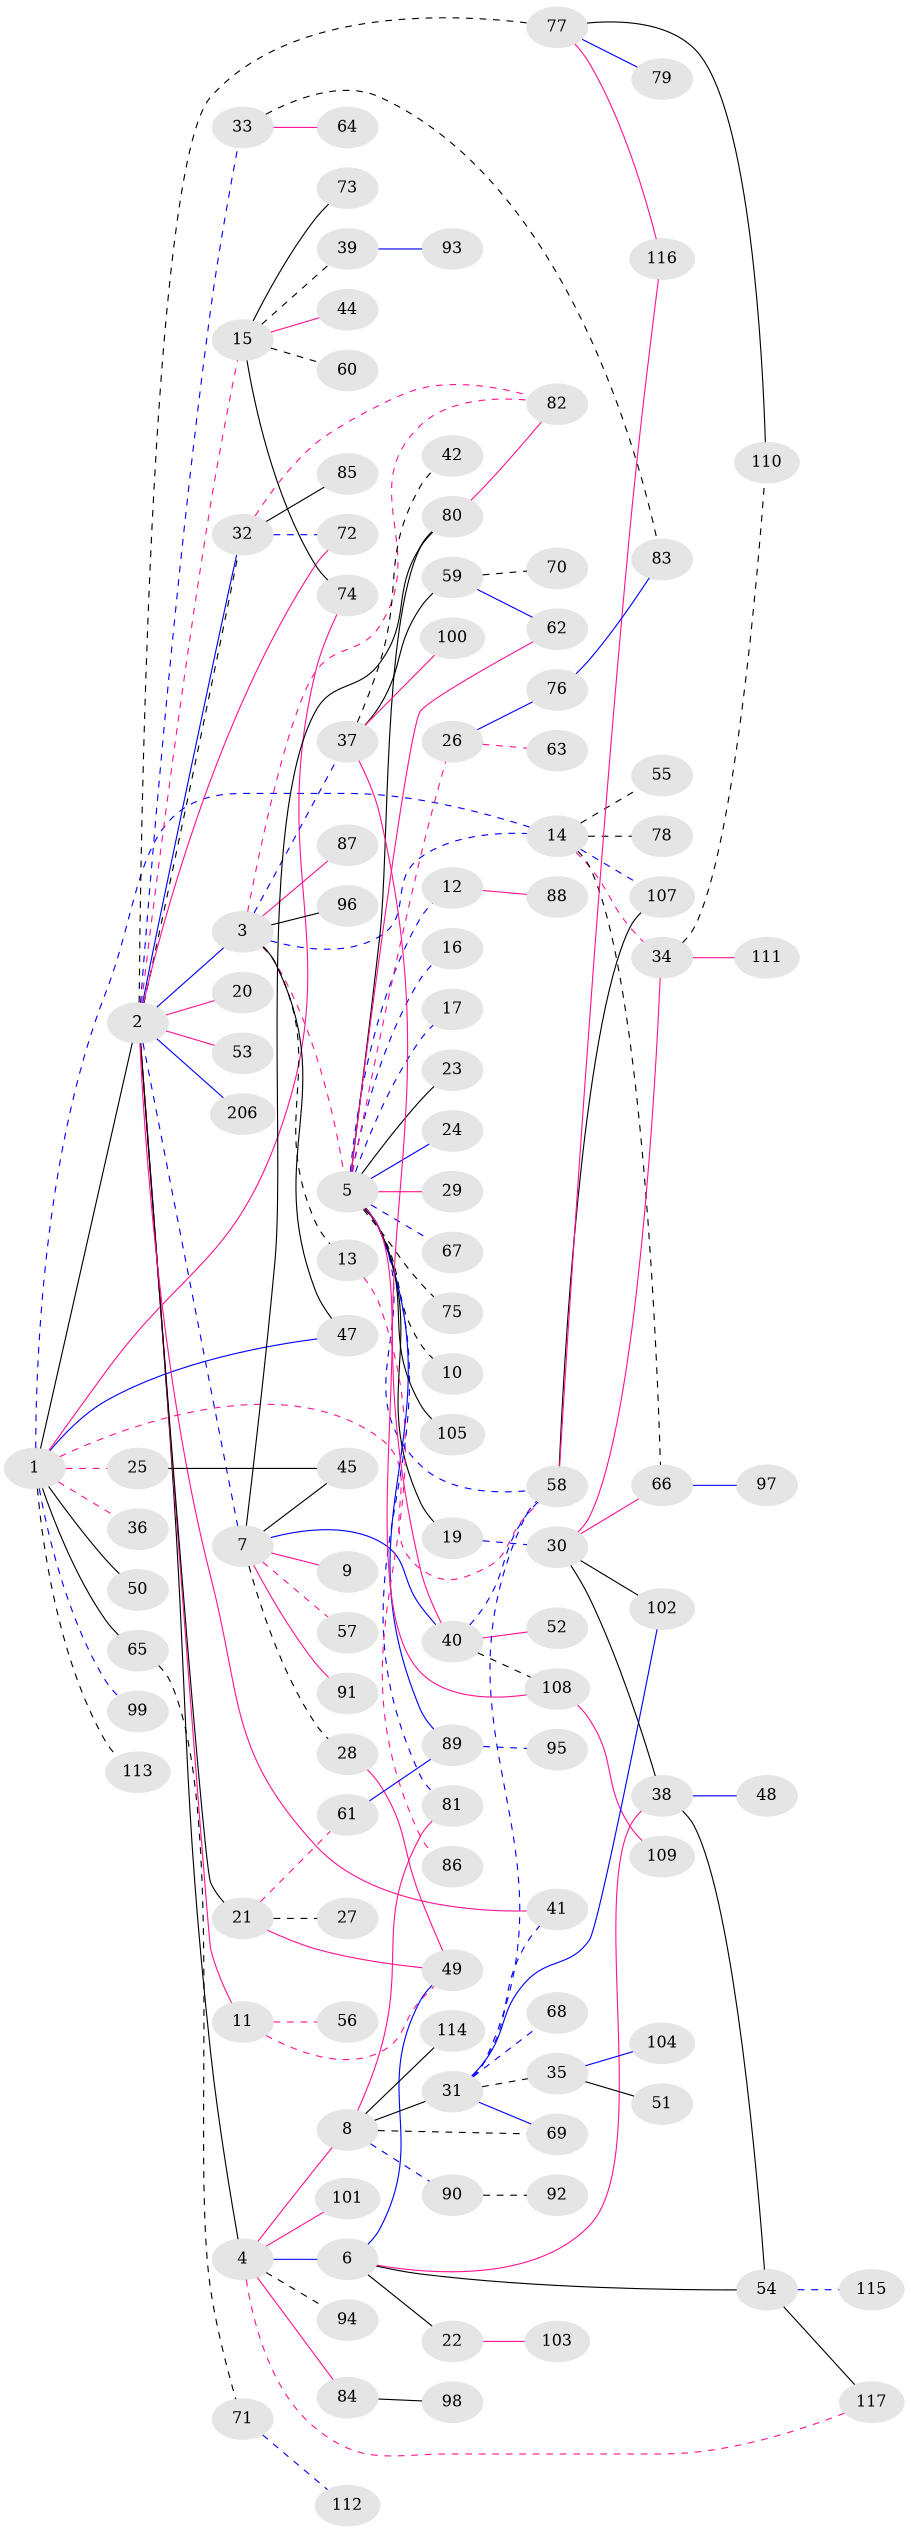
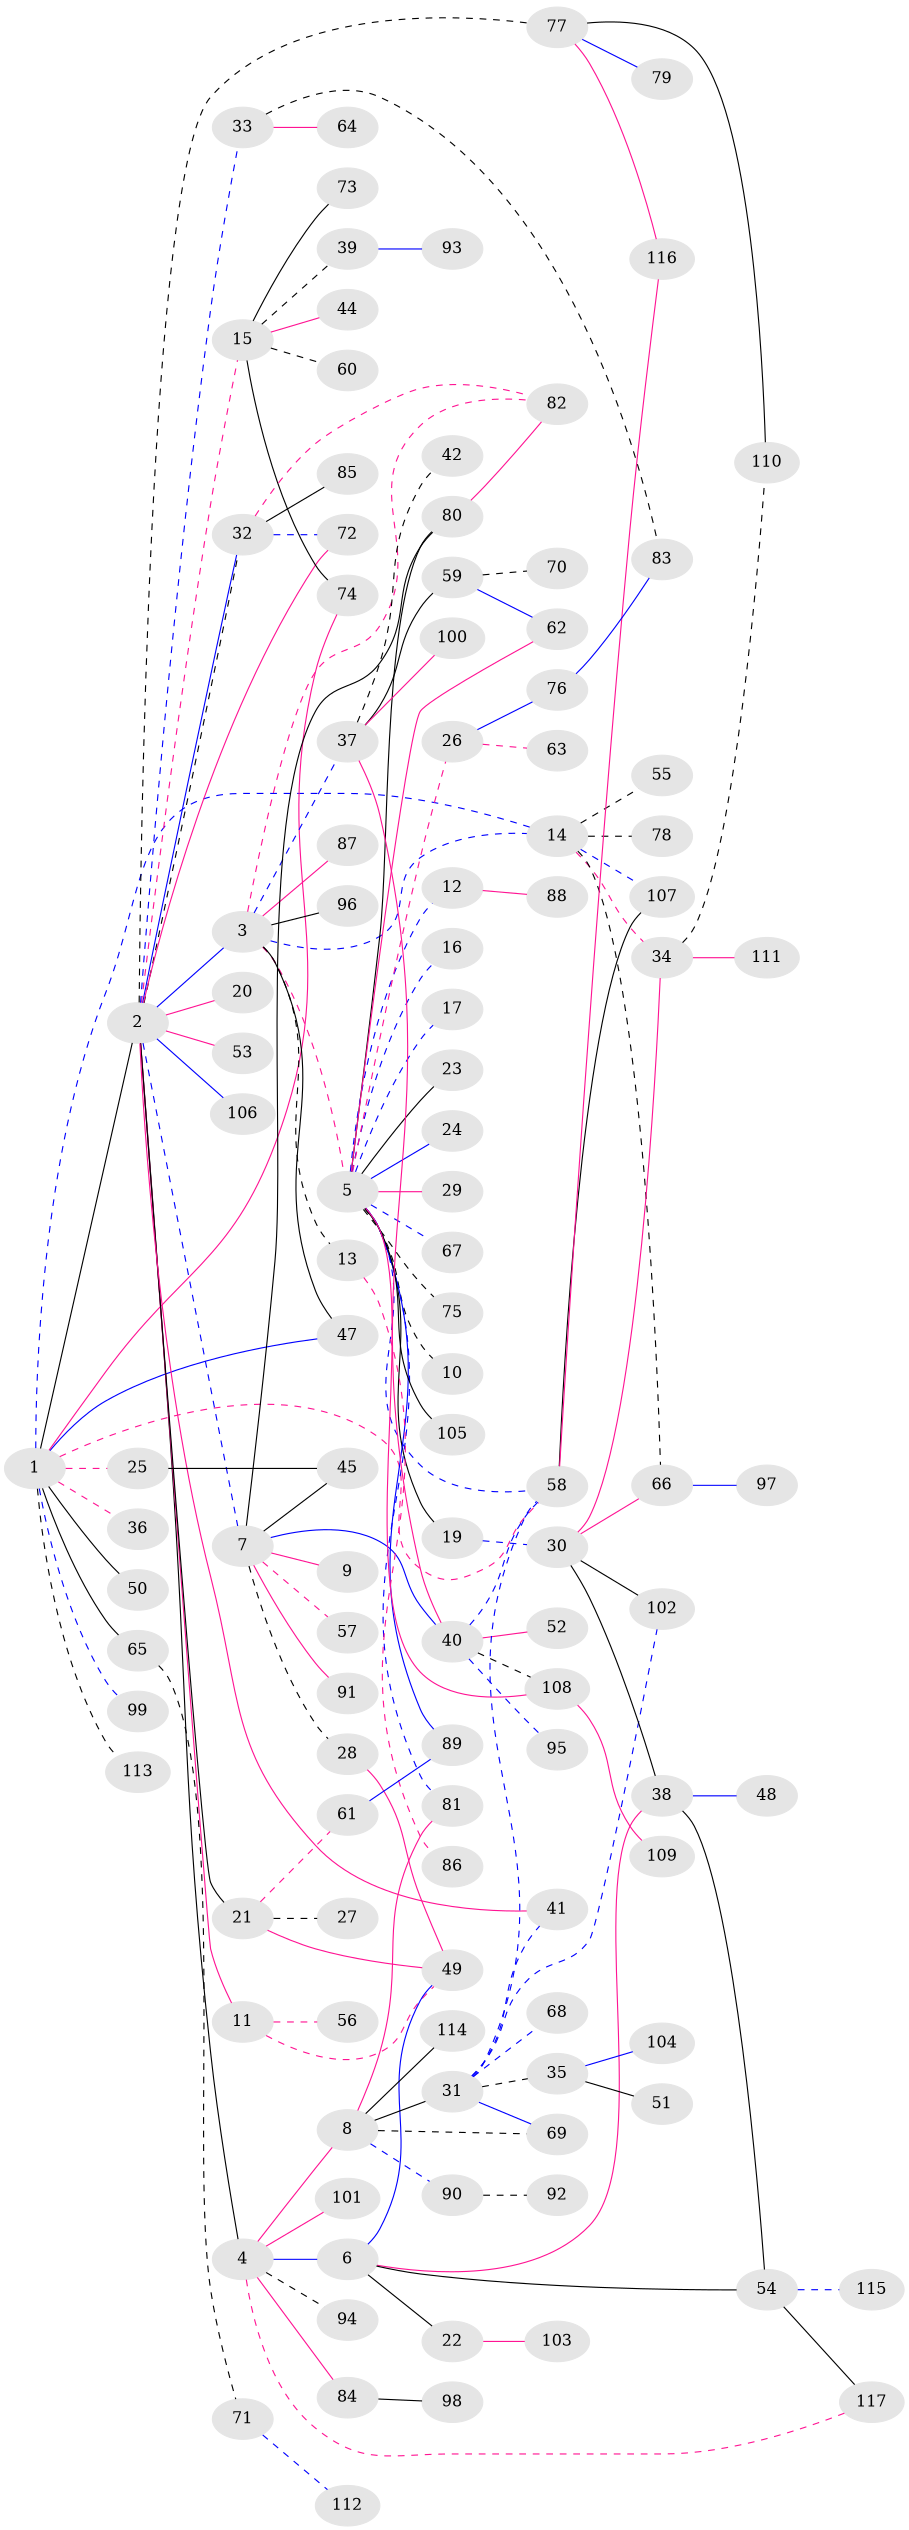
(243, 1114) -> (243, 1114)
(505, 1747) -> (510, 1704)
(606, 1877) -> (606, 1877)
